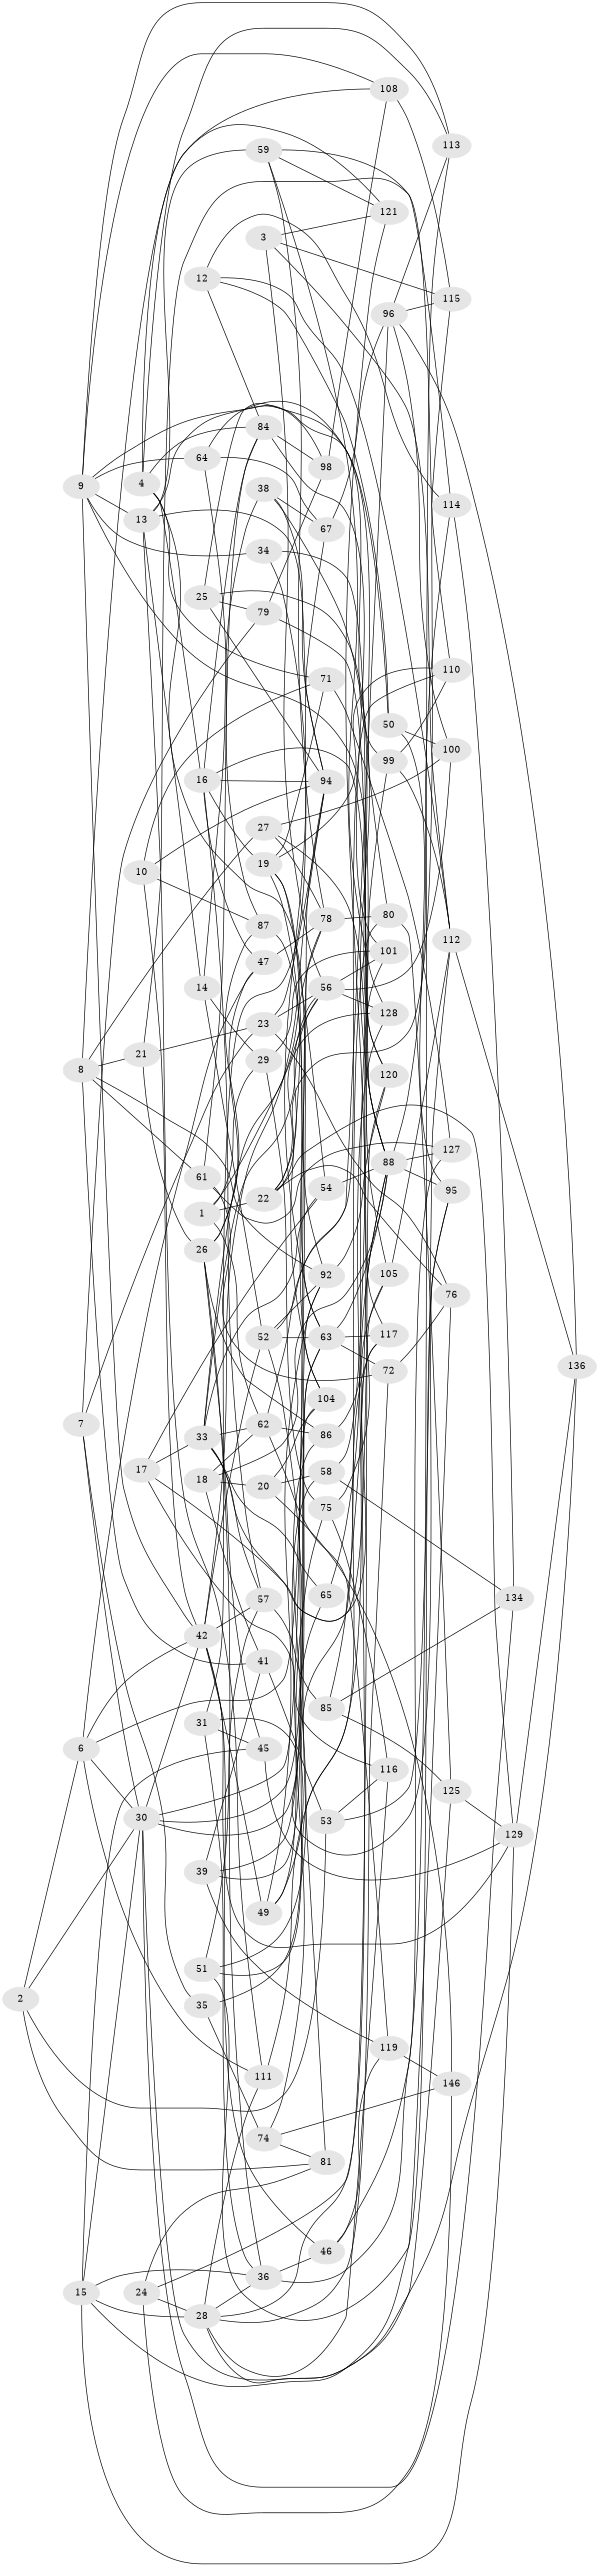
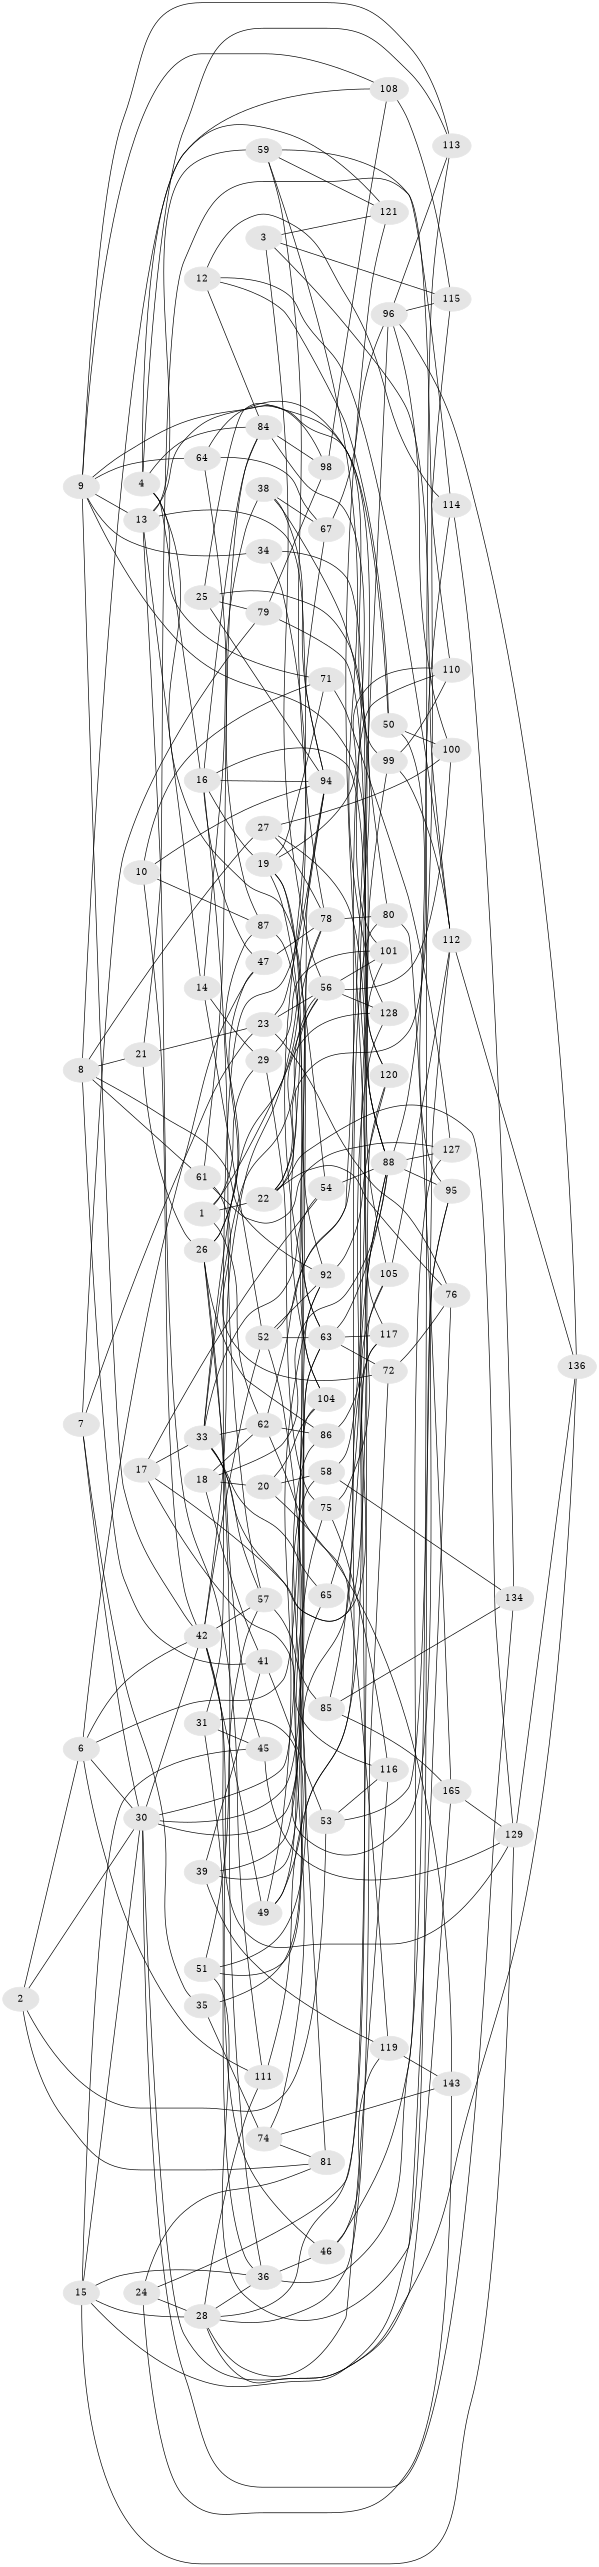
(452, 1791) -> (452, 1791)
(452, 2084) -> (452, 2084)
